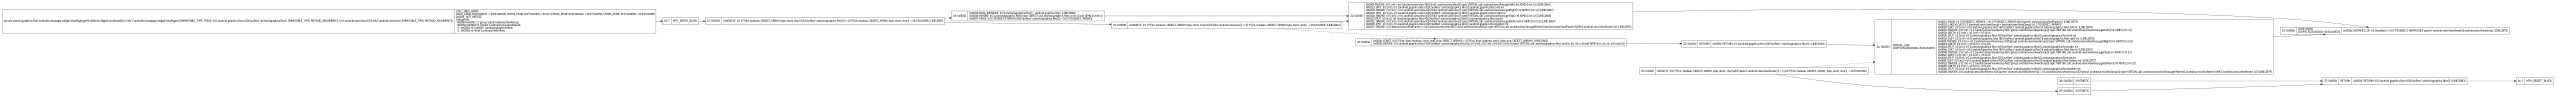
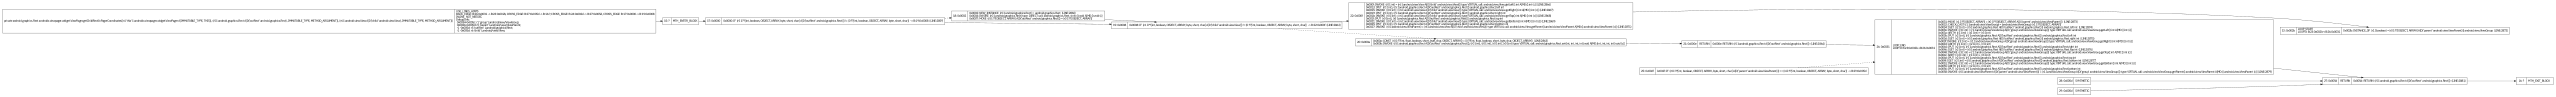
(1226, 16) -> (1130, 21)
(2299, 36) -> (2318, 73)
(1901, 46) -> (1899, 46)
(2539, 81) -> (2539, 81)
(1915, 89) -> none
